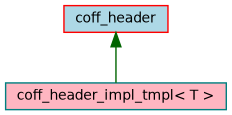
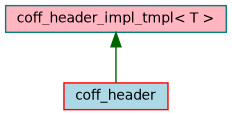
(116, 65) -> (116, 65)
